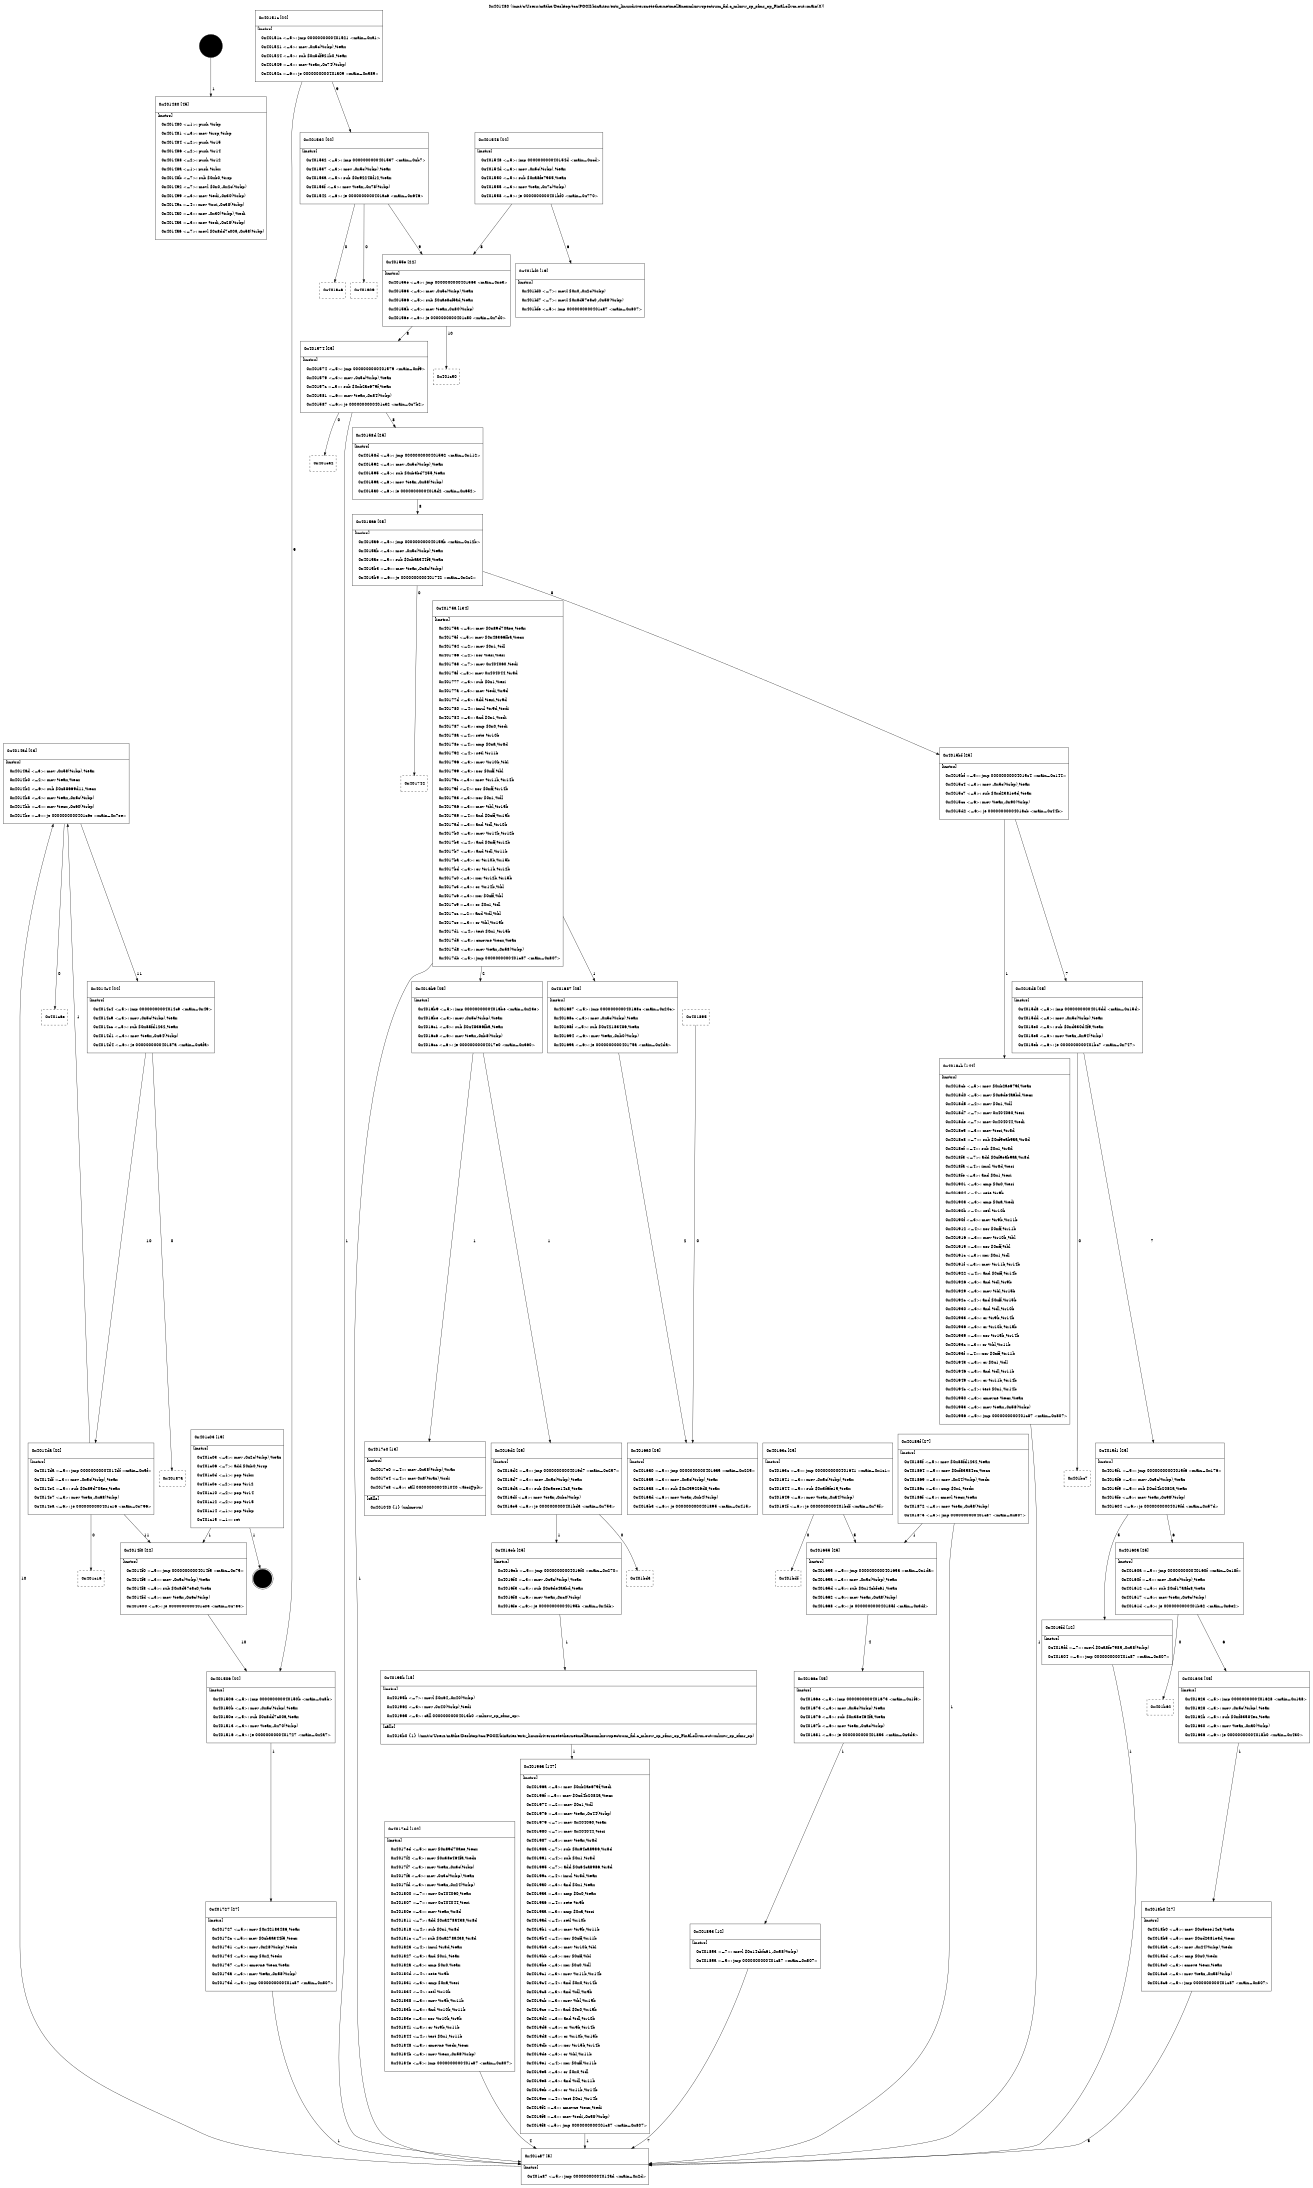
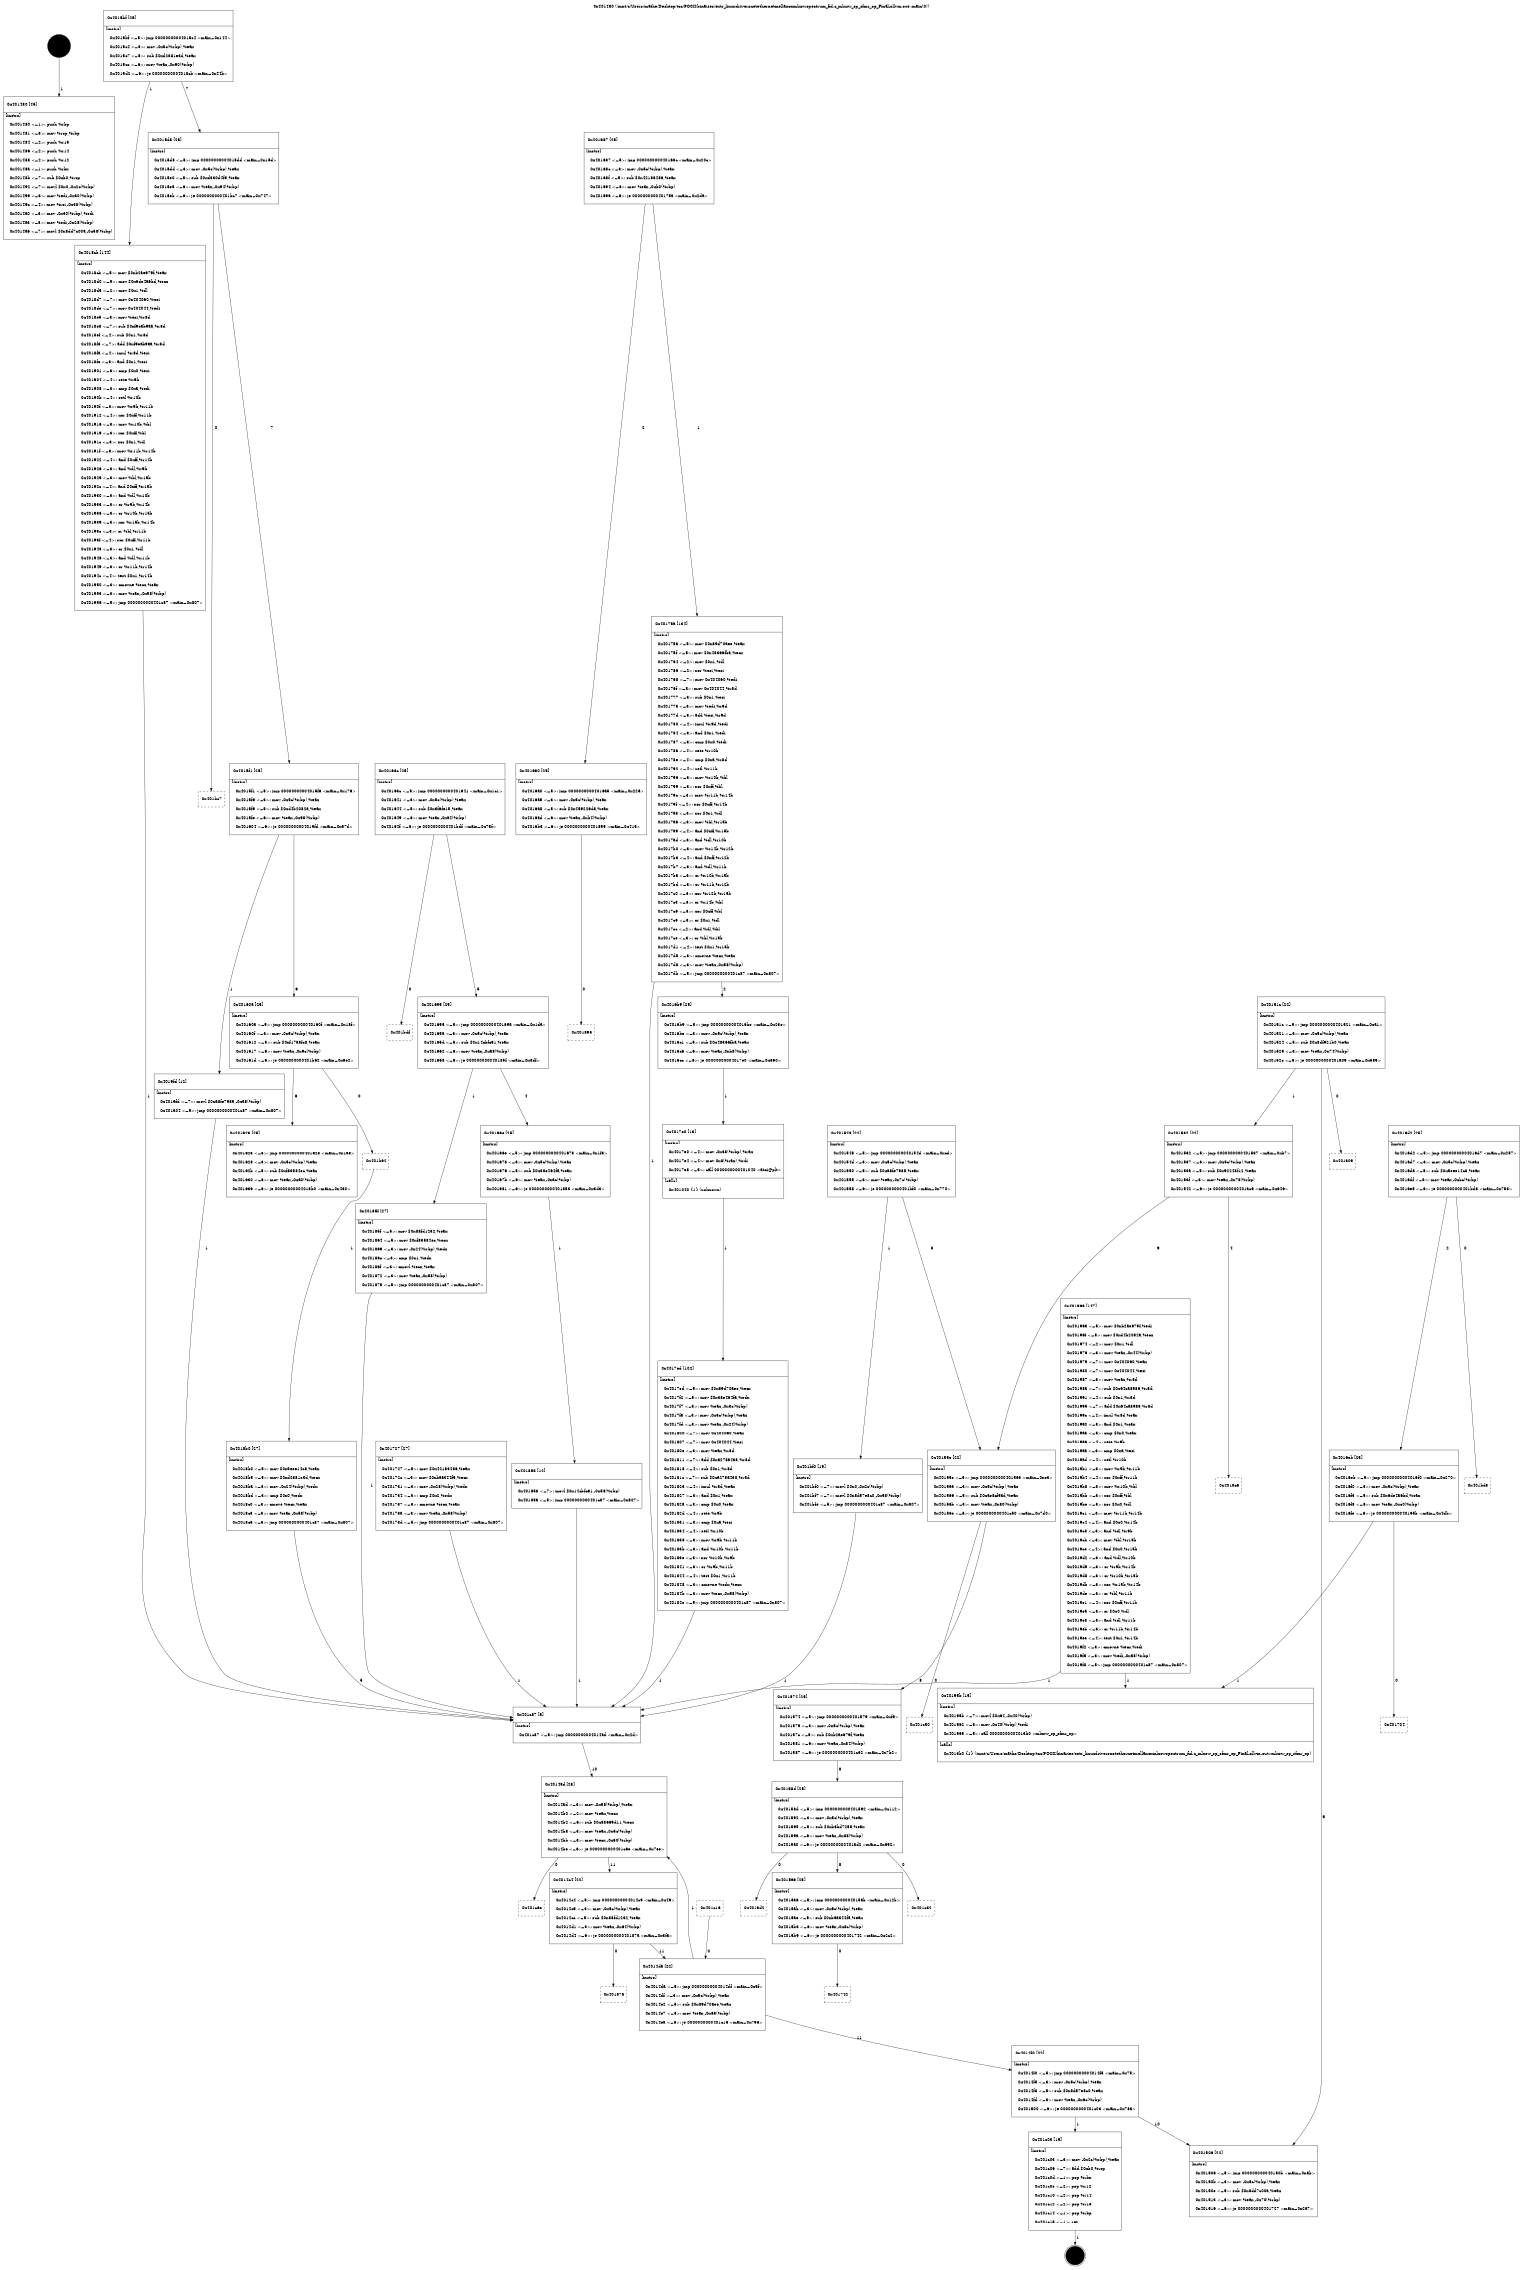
(337, 89) -> (1293, 1096)
(364, 242) -> (1334, 1109)
(345, 247) -> (1231, 1248)
(567, 247) -> (889, 1248)
(450, 334) -> (935, 1681)
(331, 432) -> (906, 1873)
(712, 658) -> none
(578, 948) -> (675, 409)
(694, 1233) -> (581, 928)
(148, 1241) -> (661, 1951)
(517, 1246) -> none
none -> (723, 1278)
(344, 1358) -> (798, 1665)
(914, 1532) -> (454, 1135)
(208, 1534) -> (1075, 2123)
(558, 1535) -> (1447, 1248)
(1118, 1535) -> (231, 989)
(91, 1541) -> (707, 1936)
none -> (1394, 1725)
(571, 1750) -> (1125, 1679)
(271, 1821) -> none
(1226, 1821) -> (306, 1294)
none -> (754, 1908)
(530, 2141) -> (660, 1681)
(648, 2141) -> (579, 1681)
